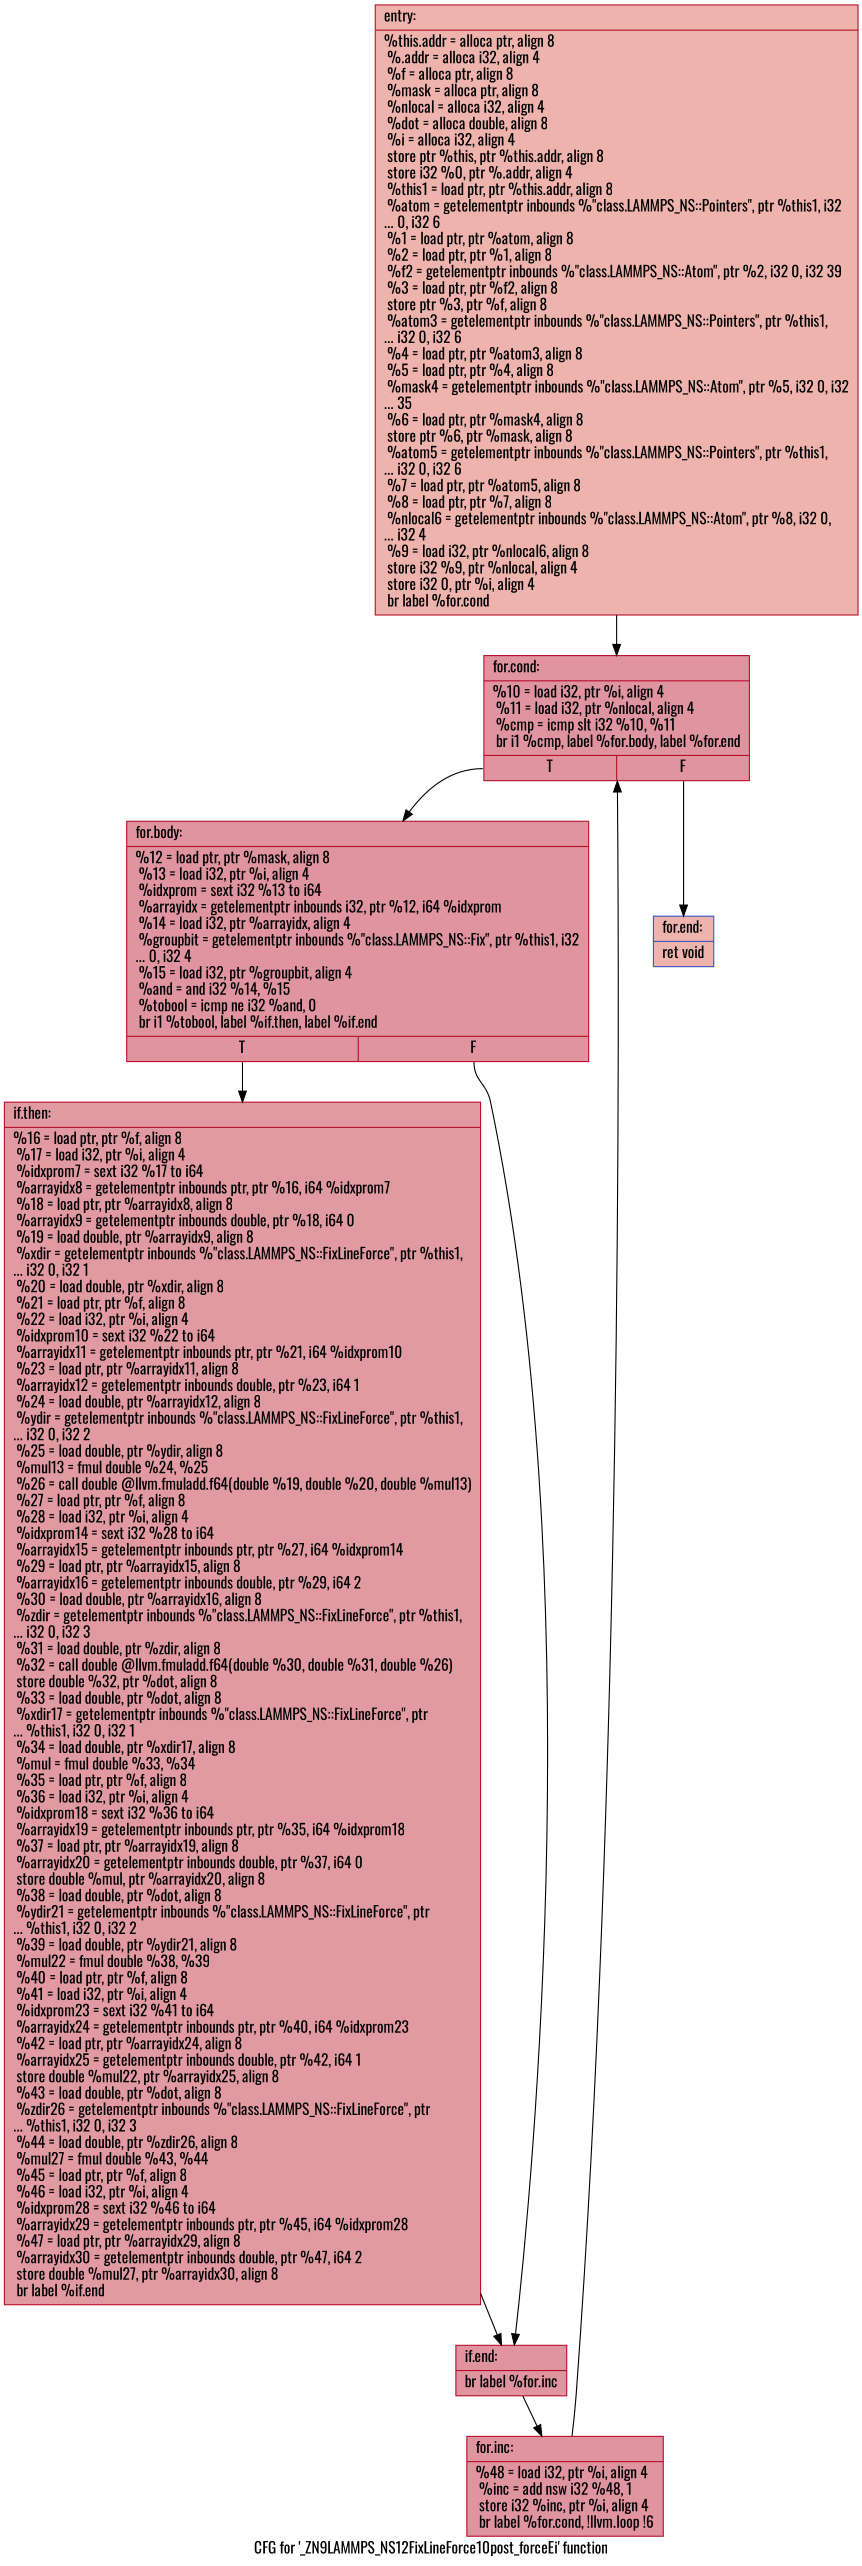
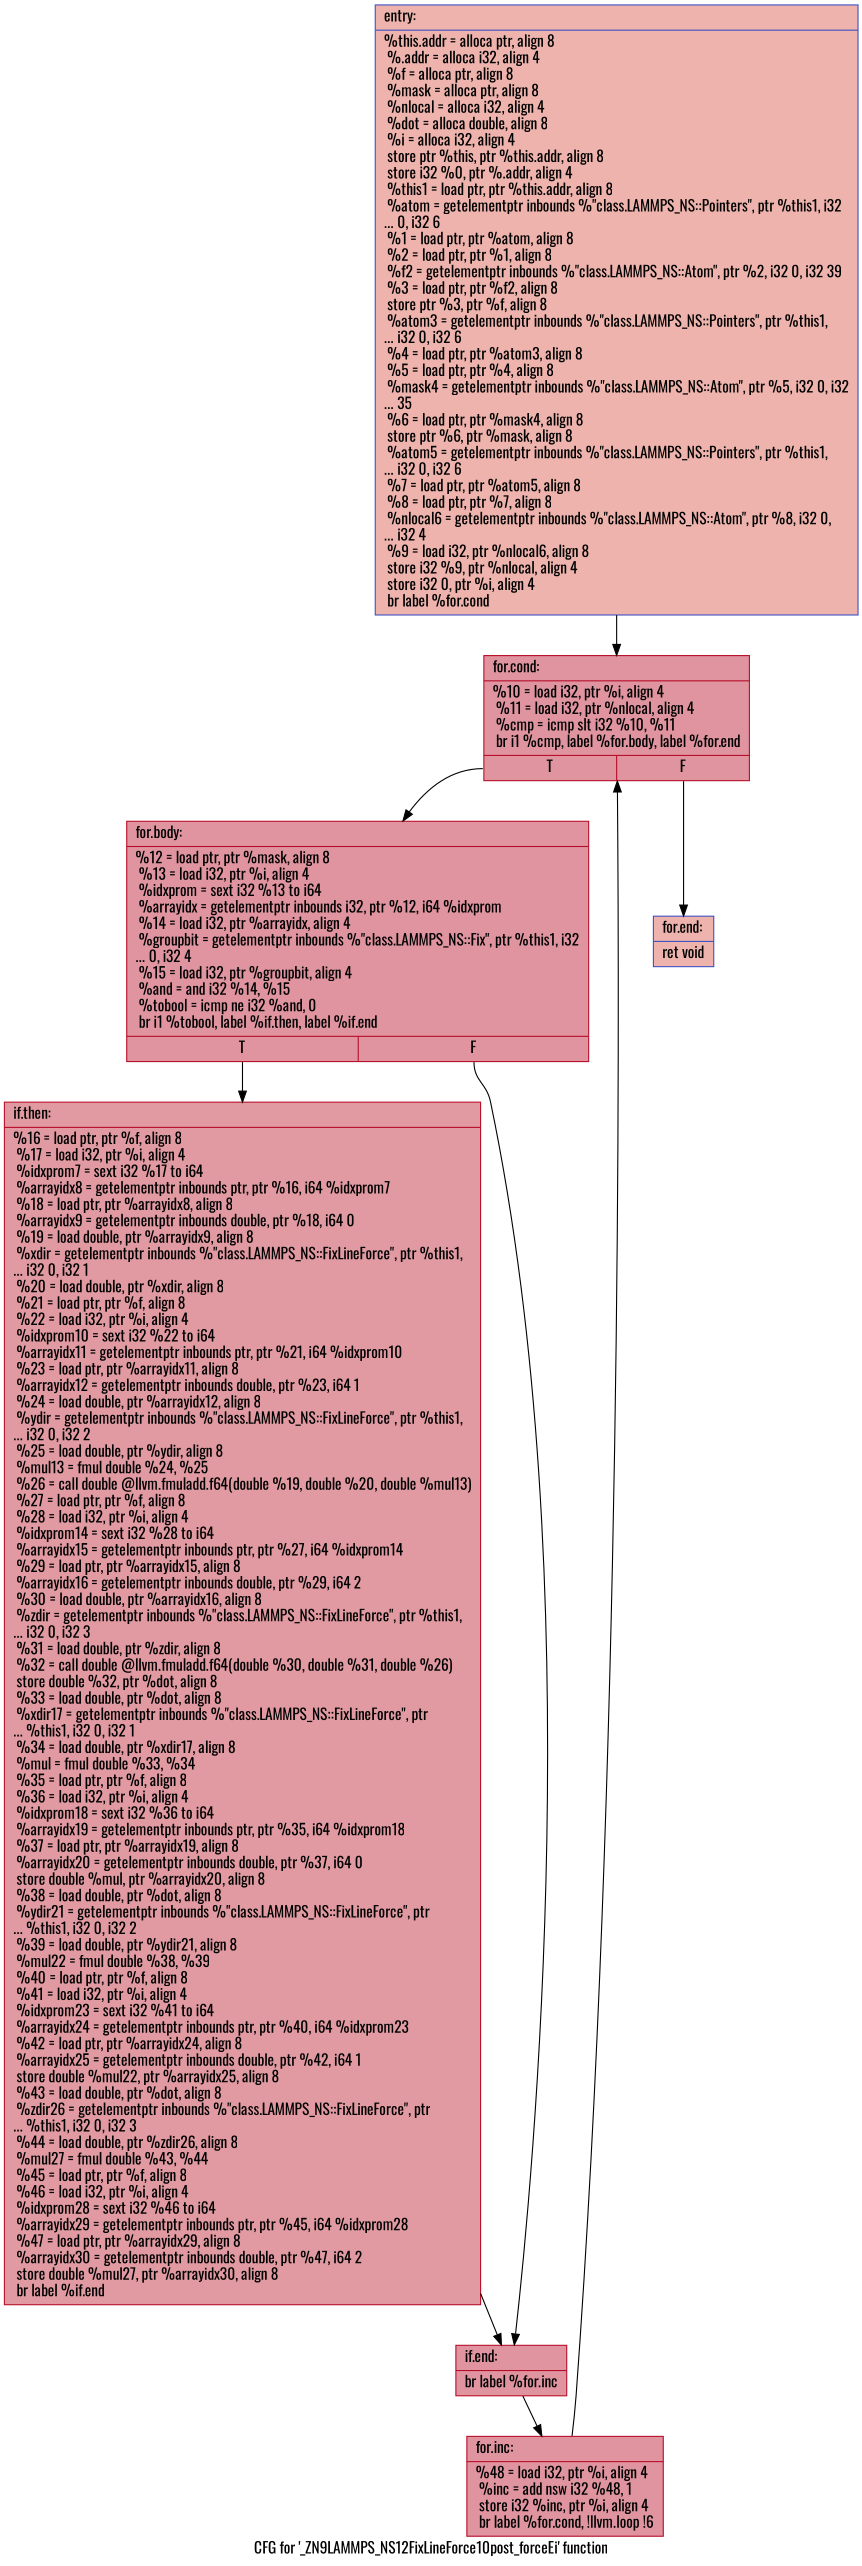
(617, 310) -> (617, 310)
